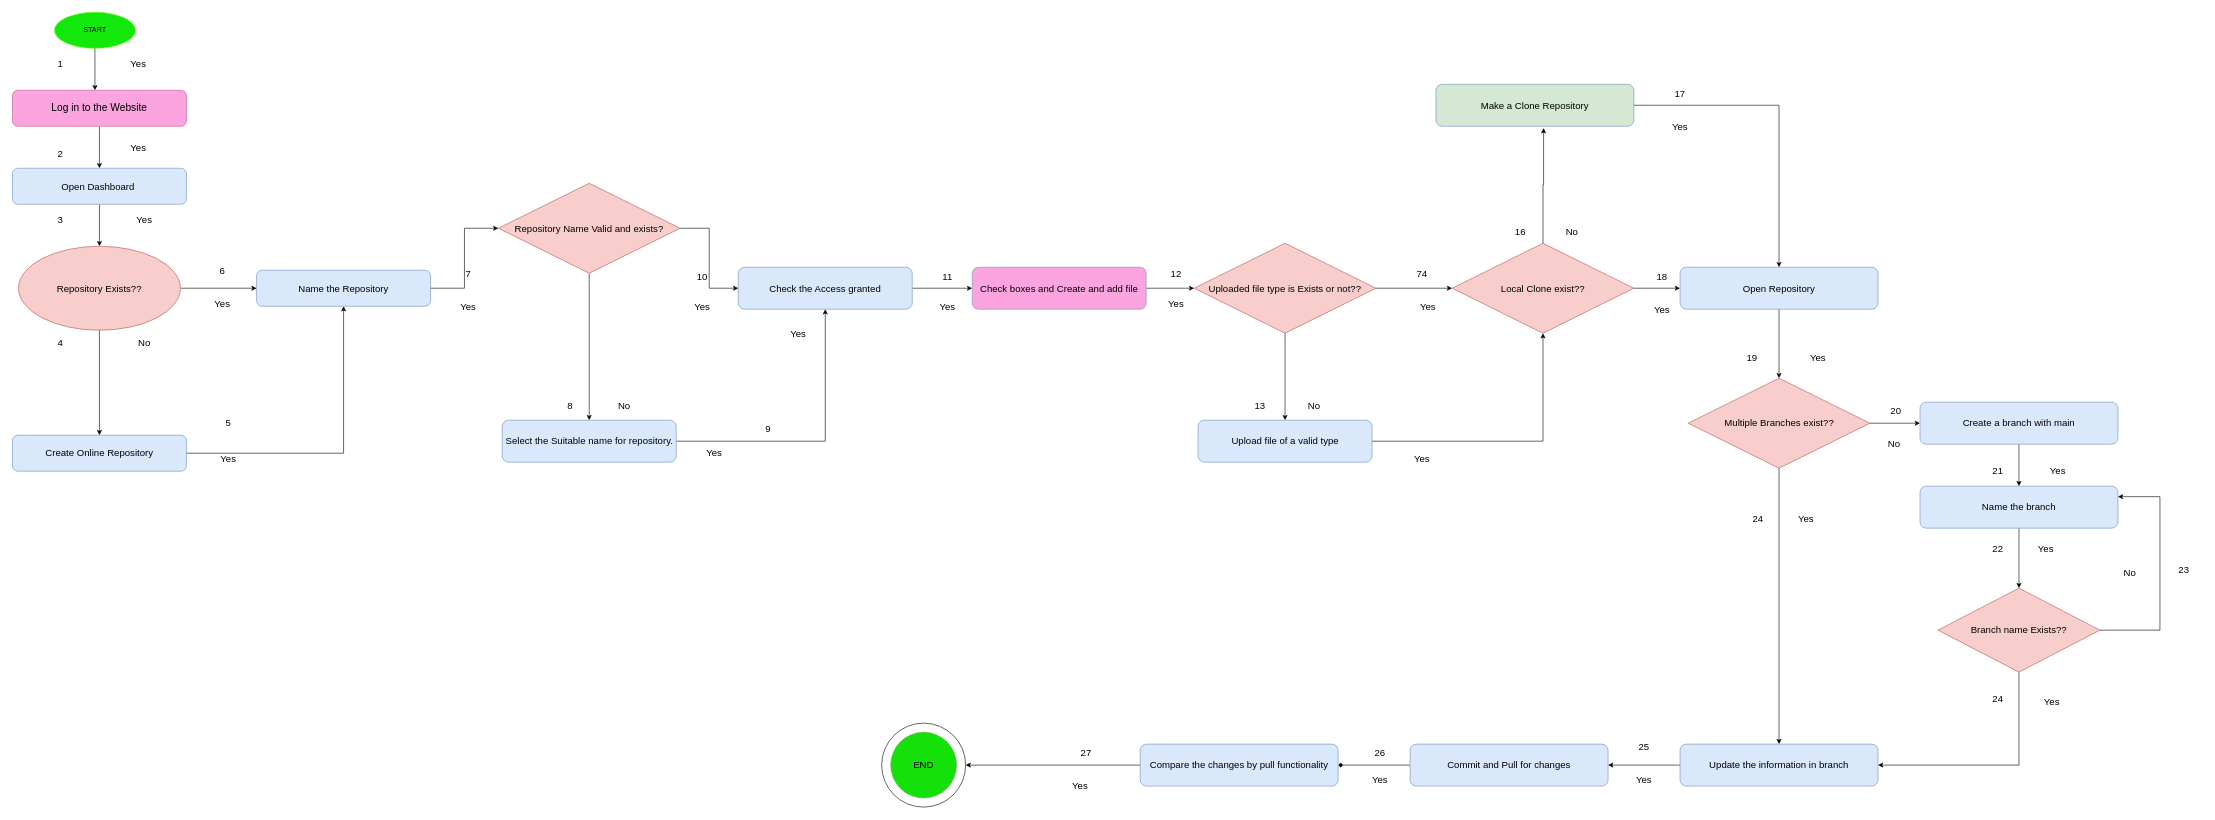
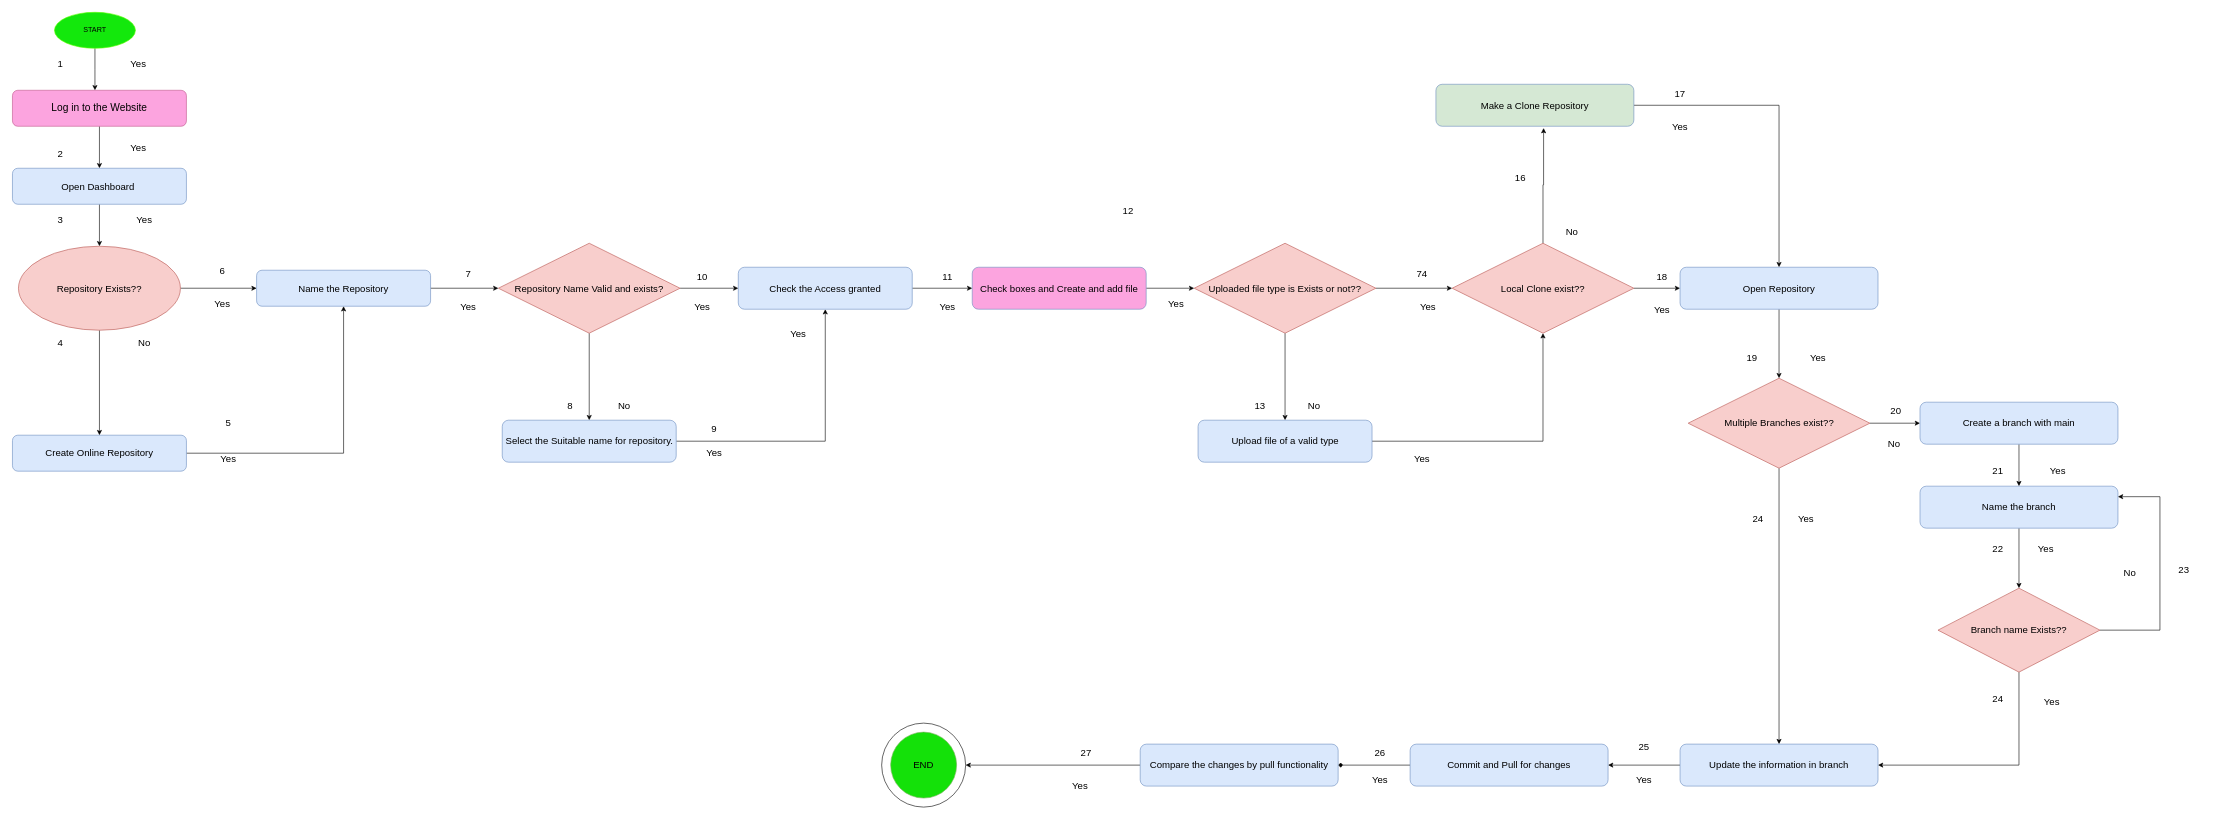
(589, 228) -> (589, 288)
(1521, 231) -> (1521, 177)
(1176, 273) -> (1128, 210)
(768, 429) -> (714, 429)
